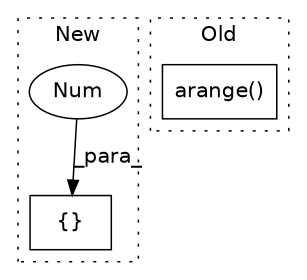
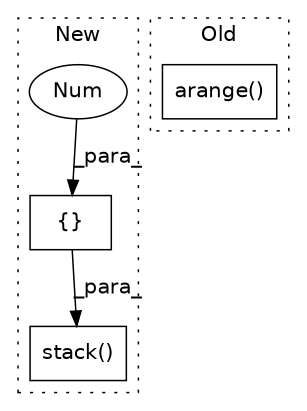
none -> (78, 353)
